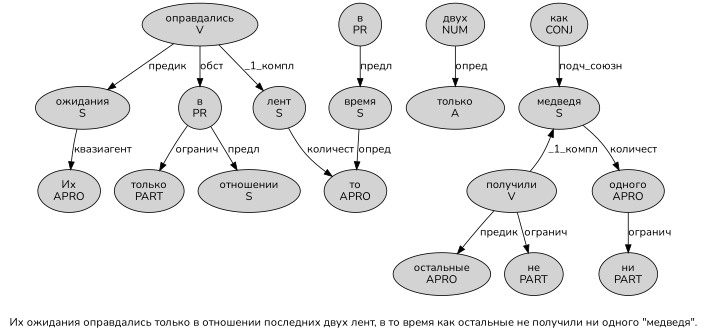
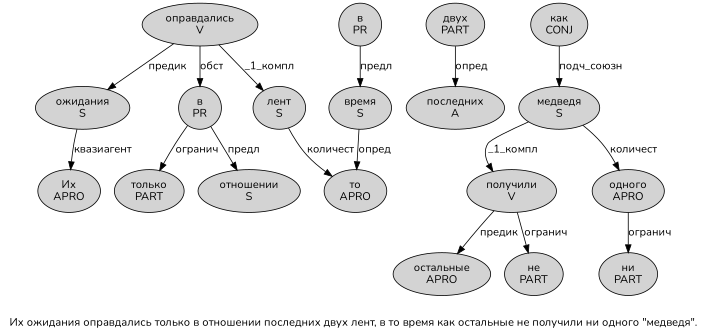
(455, 25) -> (455, 25)
(455, 108) -> (455, 108)
(542, 155) -> (498, 137)
